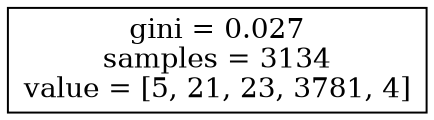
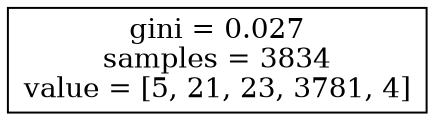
(217, 60) -> (217, 60)
